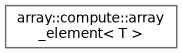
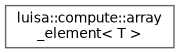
(91, 27) -> (90, 27)
